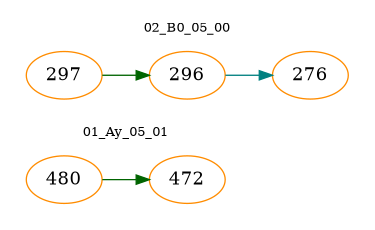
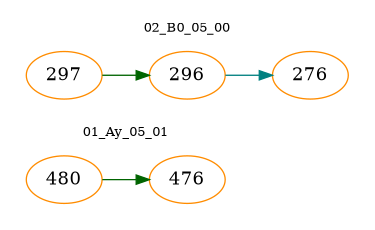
(187, 180) -> (187, 180)
